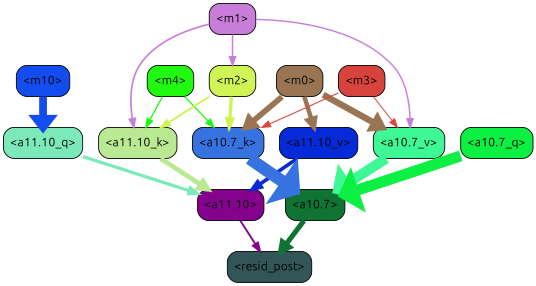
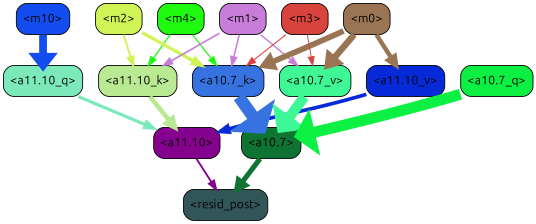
(232, 46) -> (237, 46)
